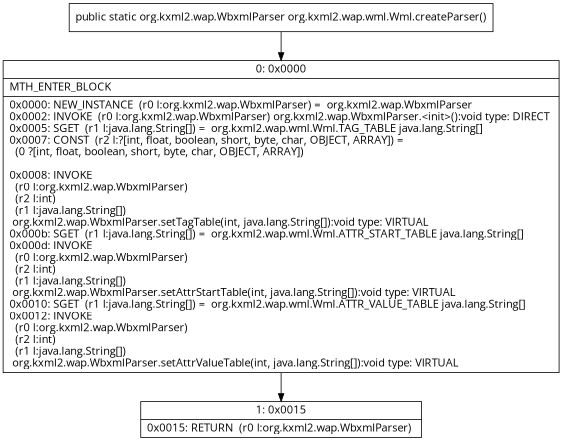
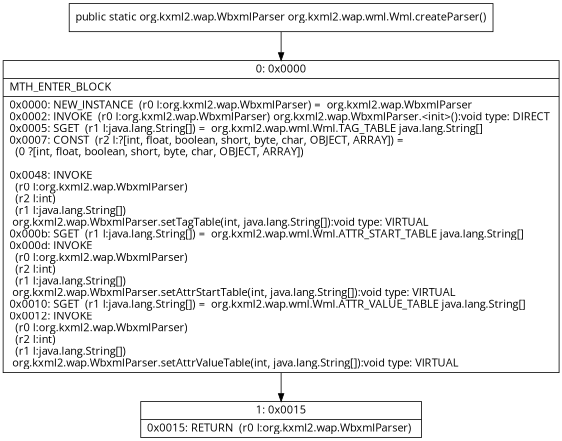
(54, 176) -> (54, 176)
